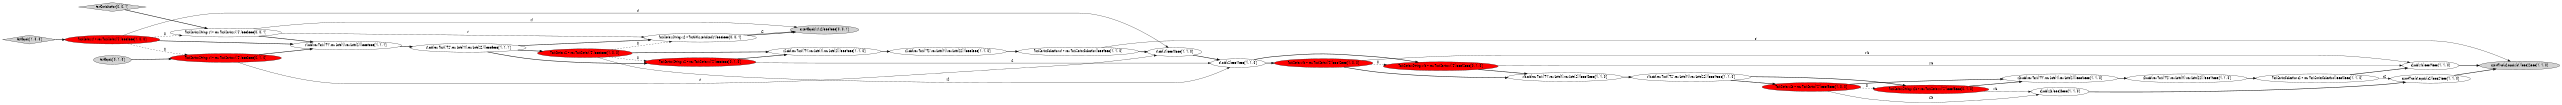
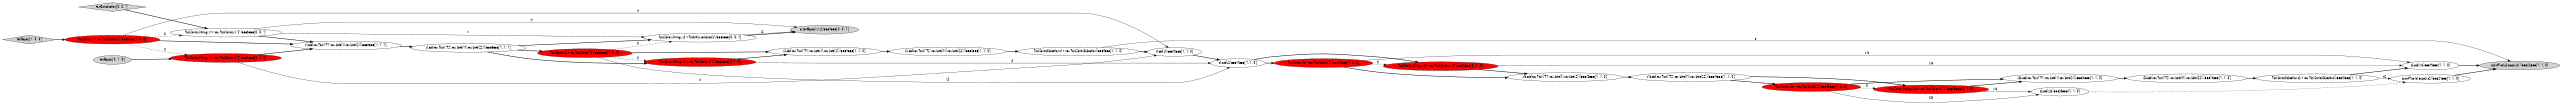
(2246, 91) -> (2246, 91)
